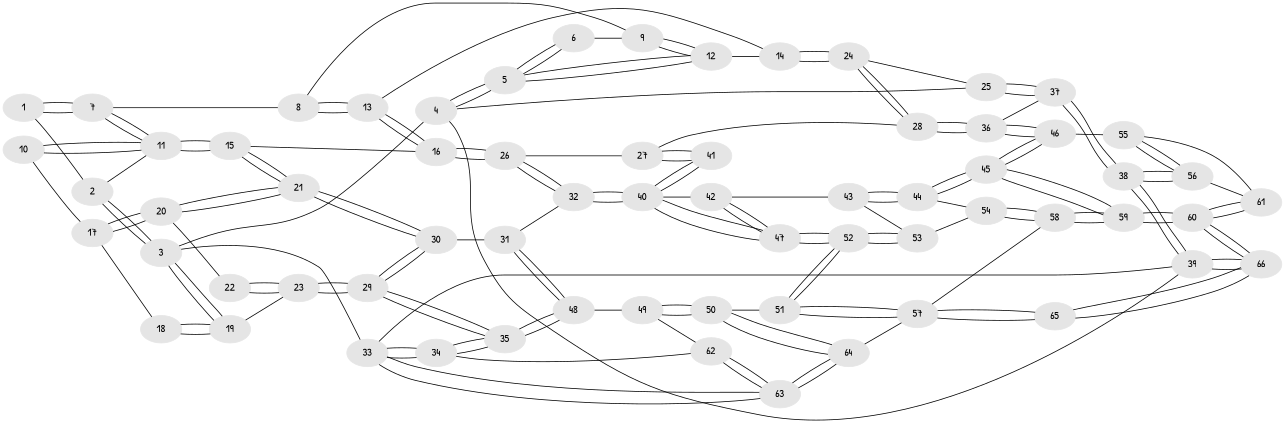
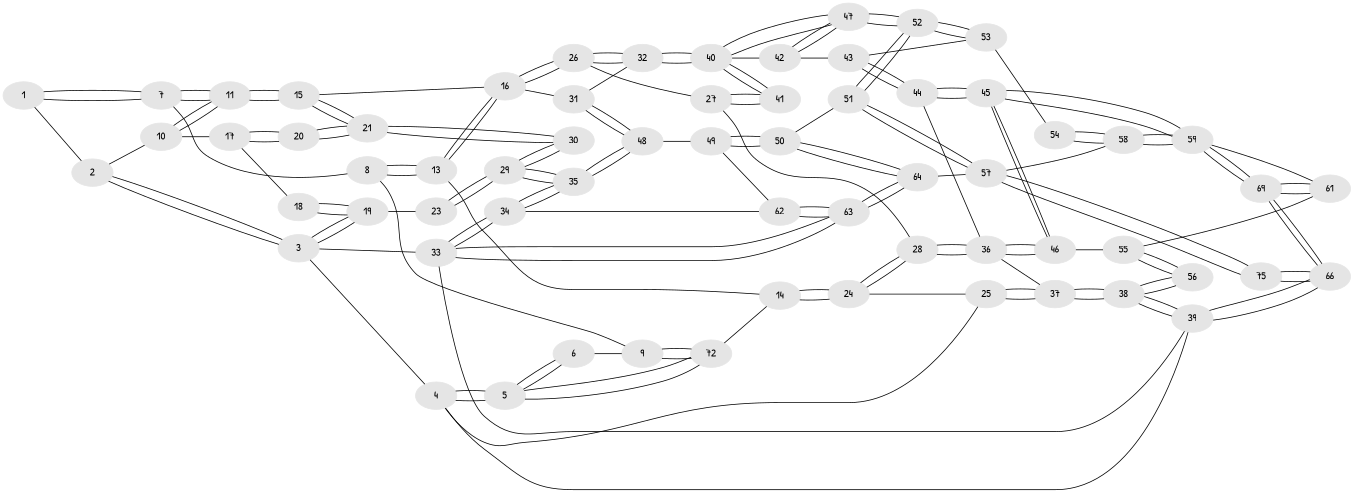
(711, 57) -> (711, 354)
(127, 169) -> (127, 155)
(1227, 189) -> (1263, 161)
(952, 204) -> (950, 168)
(1192, 218) -> (1261, 189)
(471, 240) -> (539, 93)
(230, 288) -> none
(1055, 316) -> (1261, 277)
